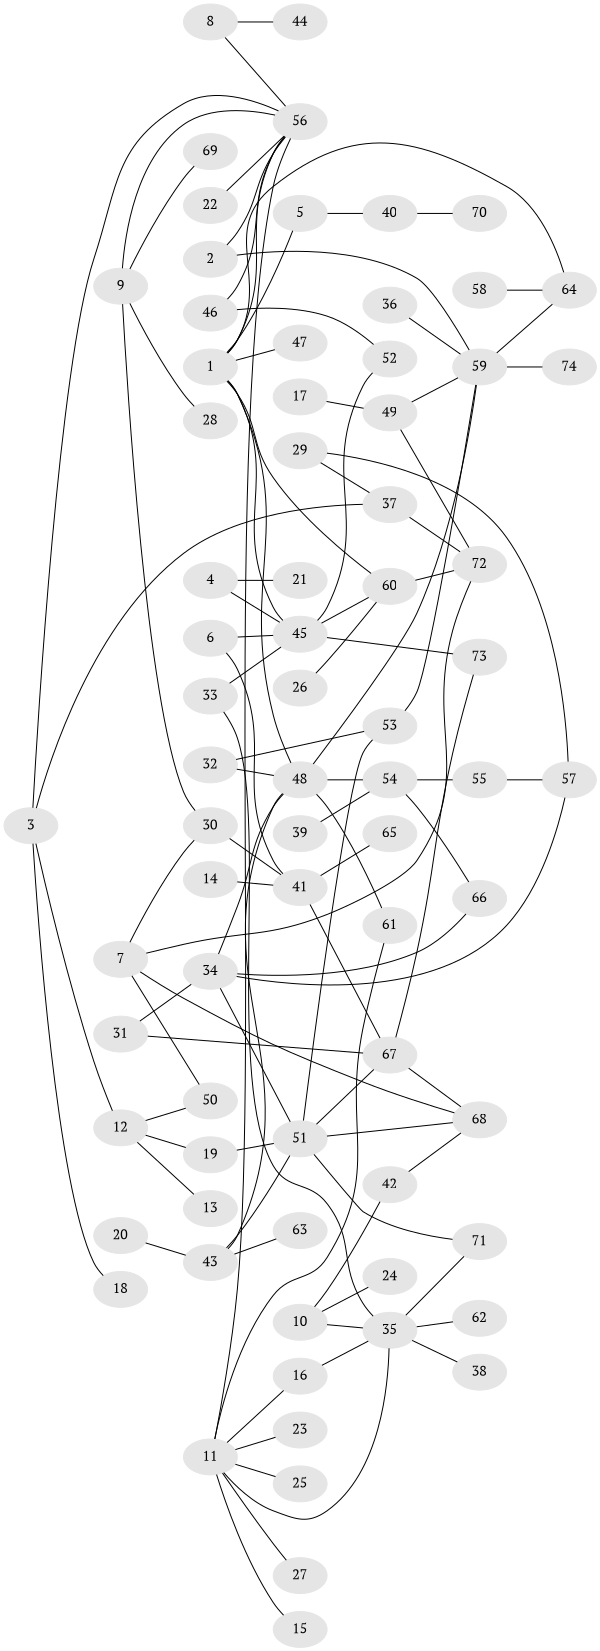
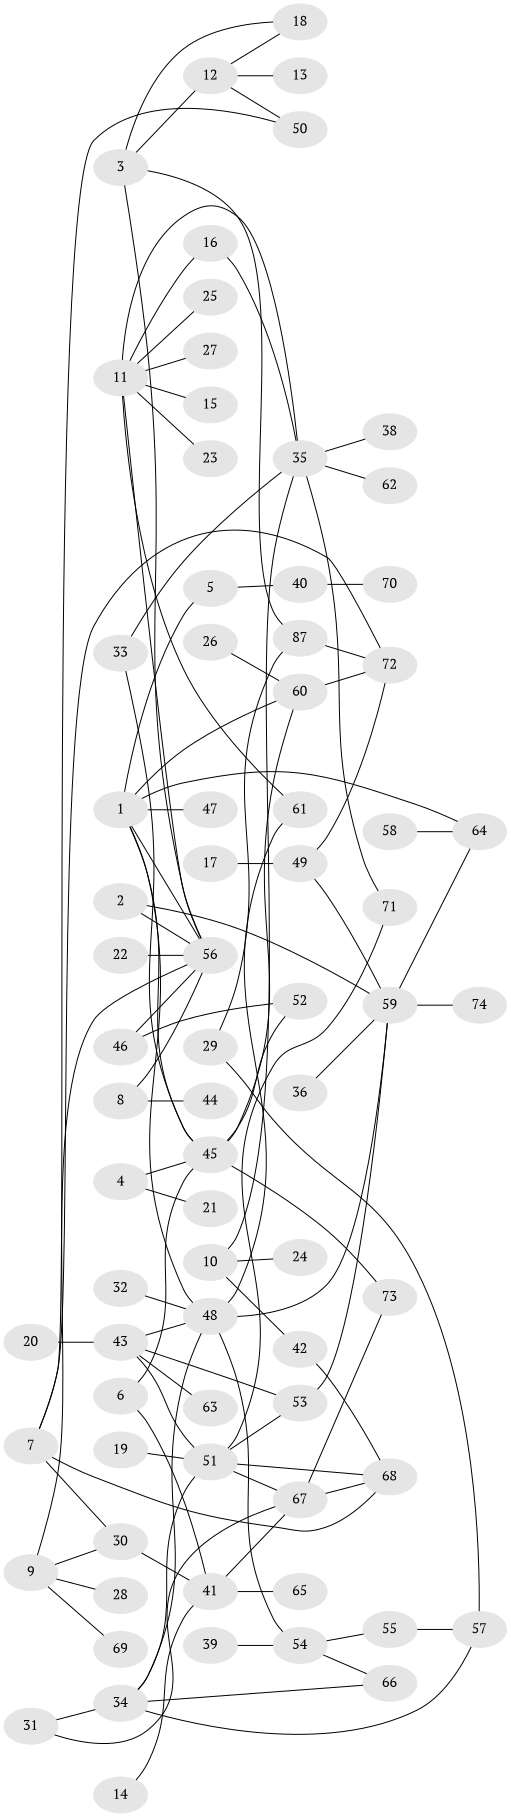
(390, 505) -> (300, 638)
(300, 745) -> (211, 1372)
(166, 1141) -> (255, 49)
